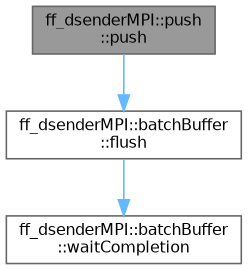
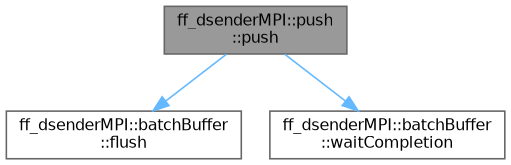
(124, 179) -> (315, 78)
